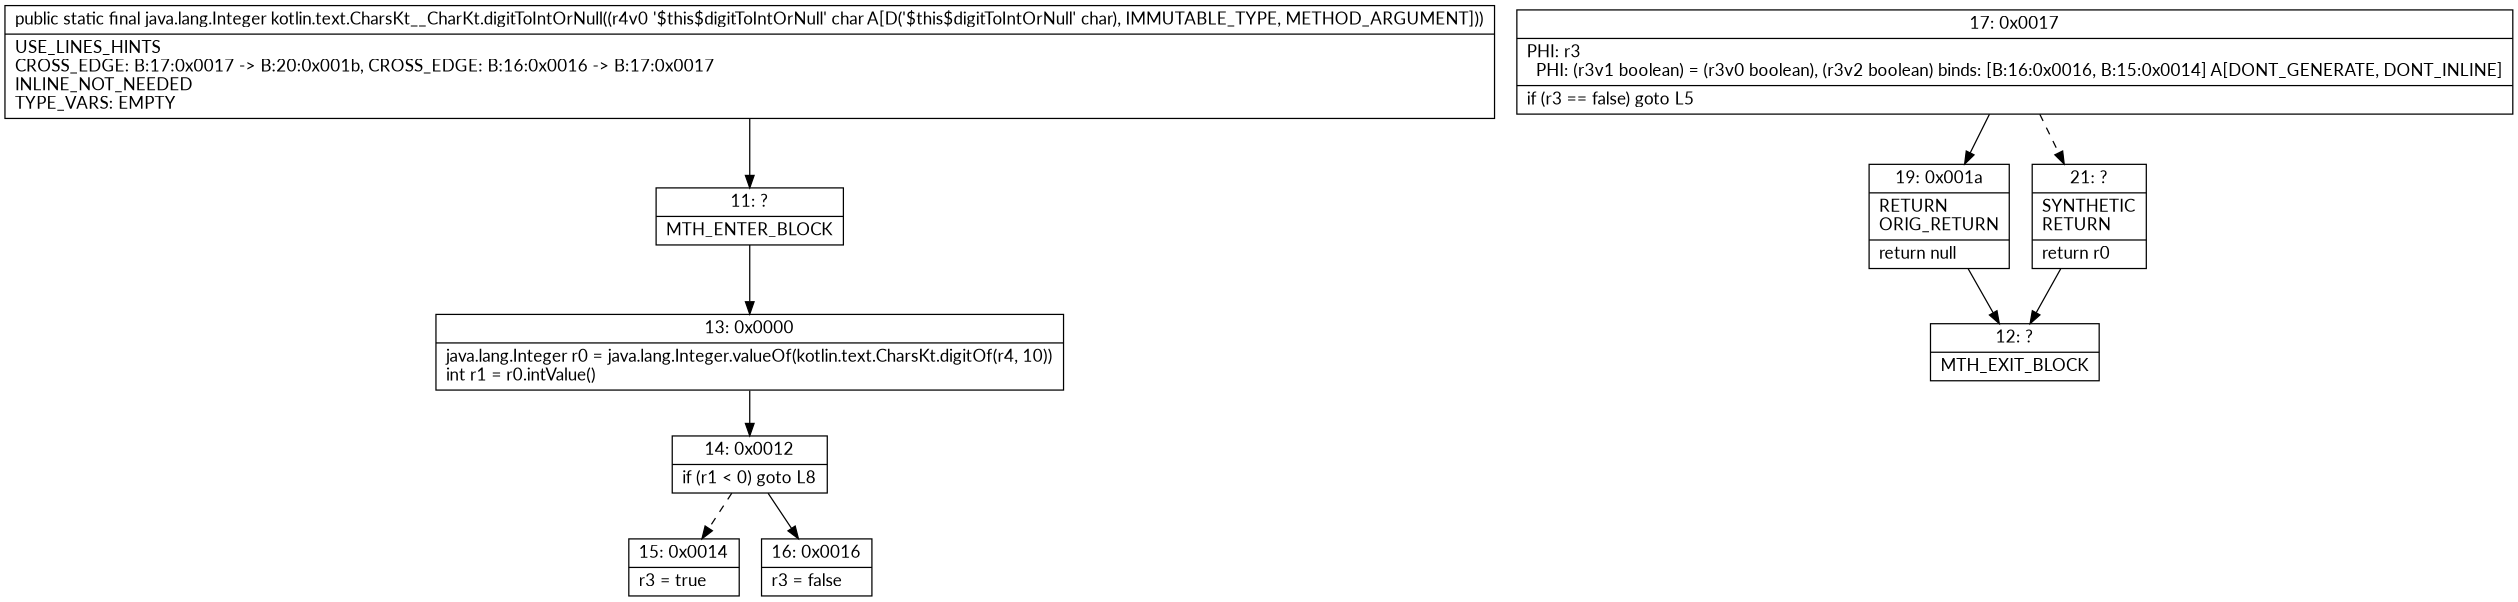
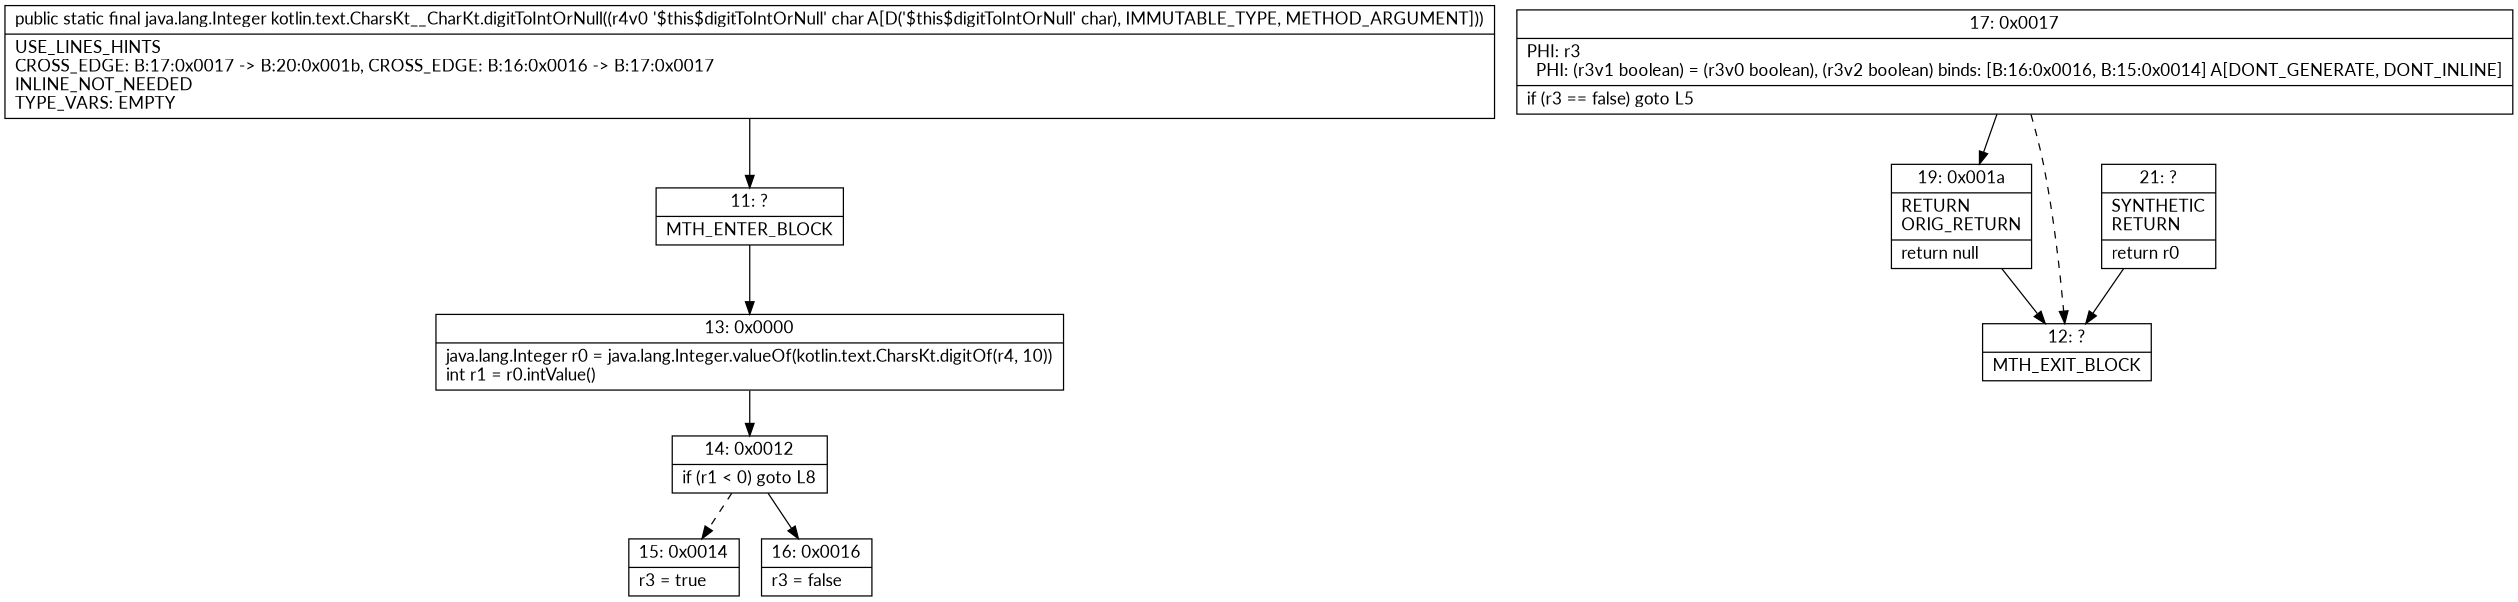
(2049, 133) -> (2052, 212)
